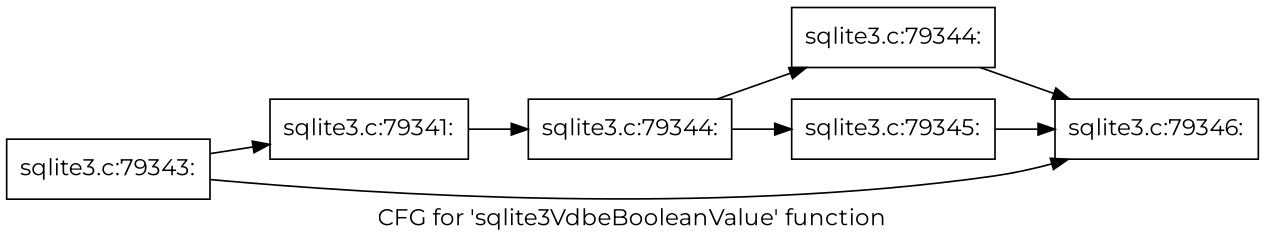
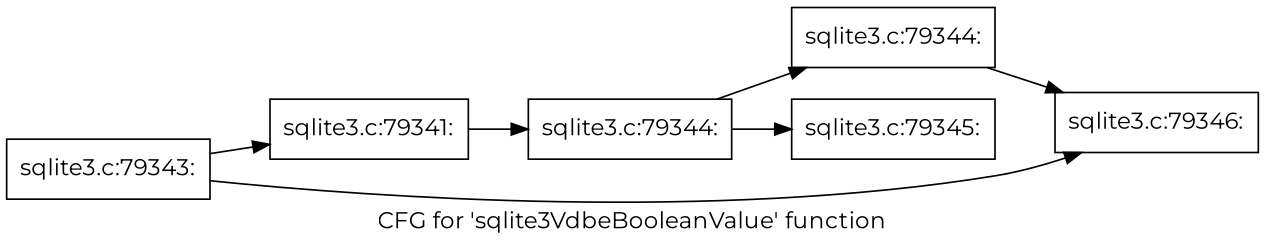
(1017, 129) -> none
